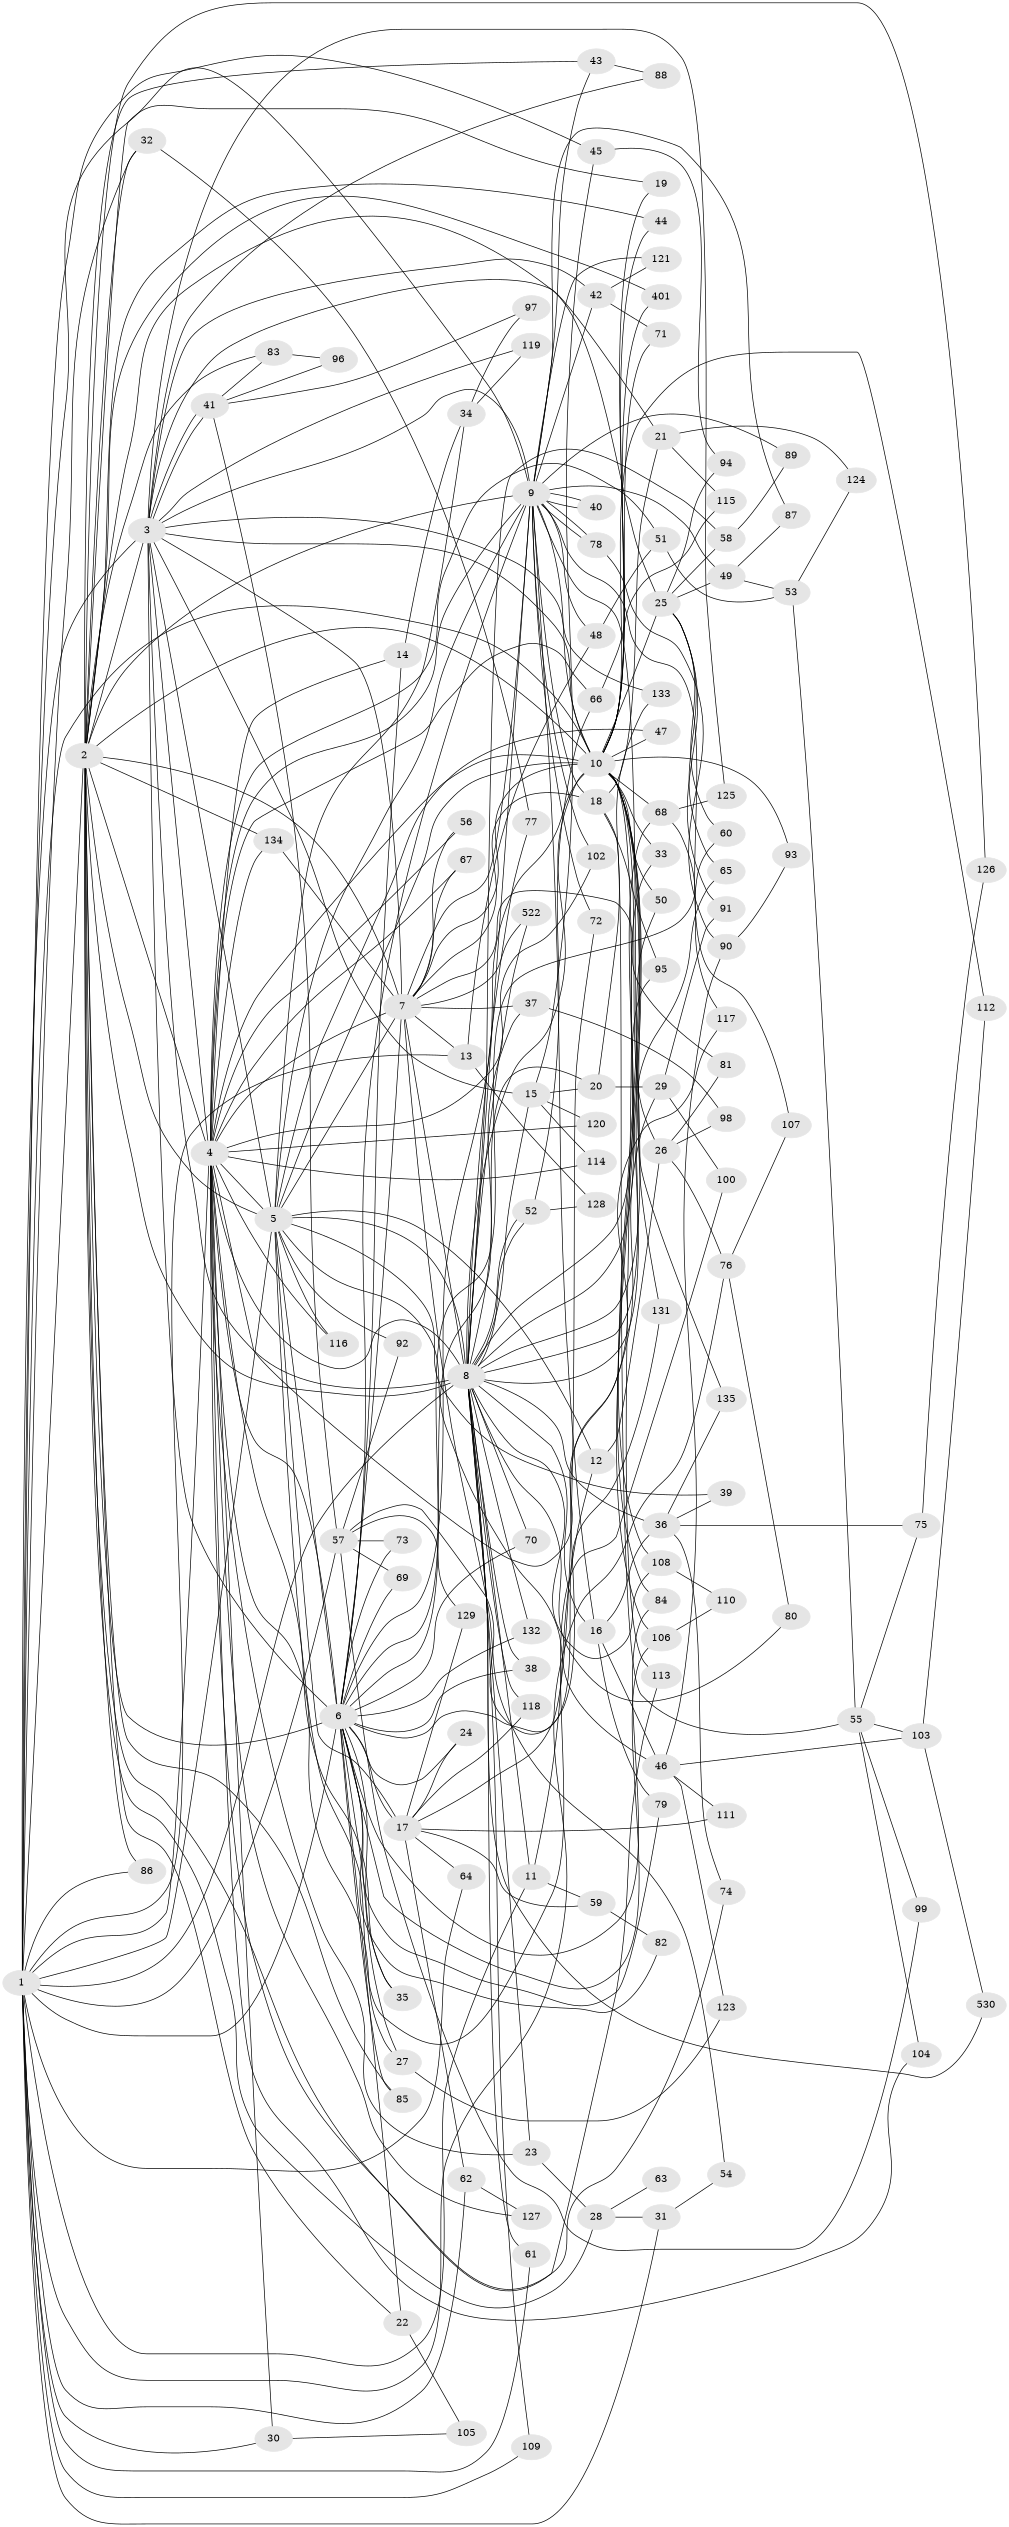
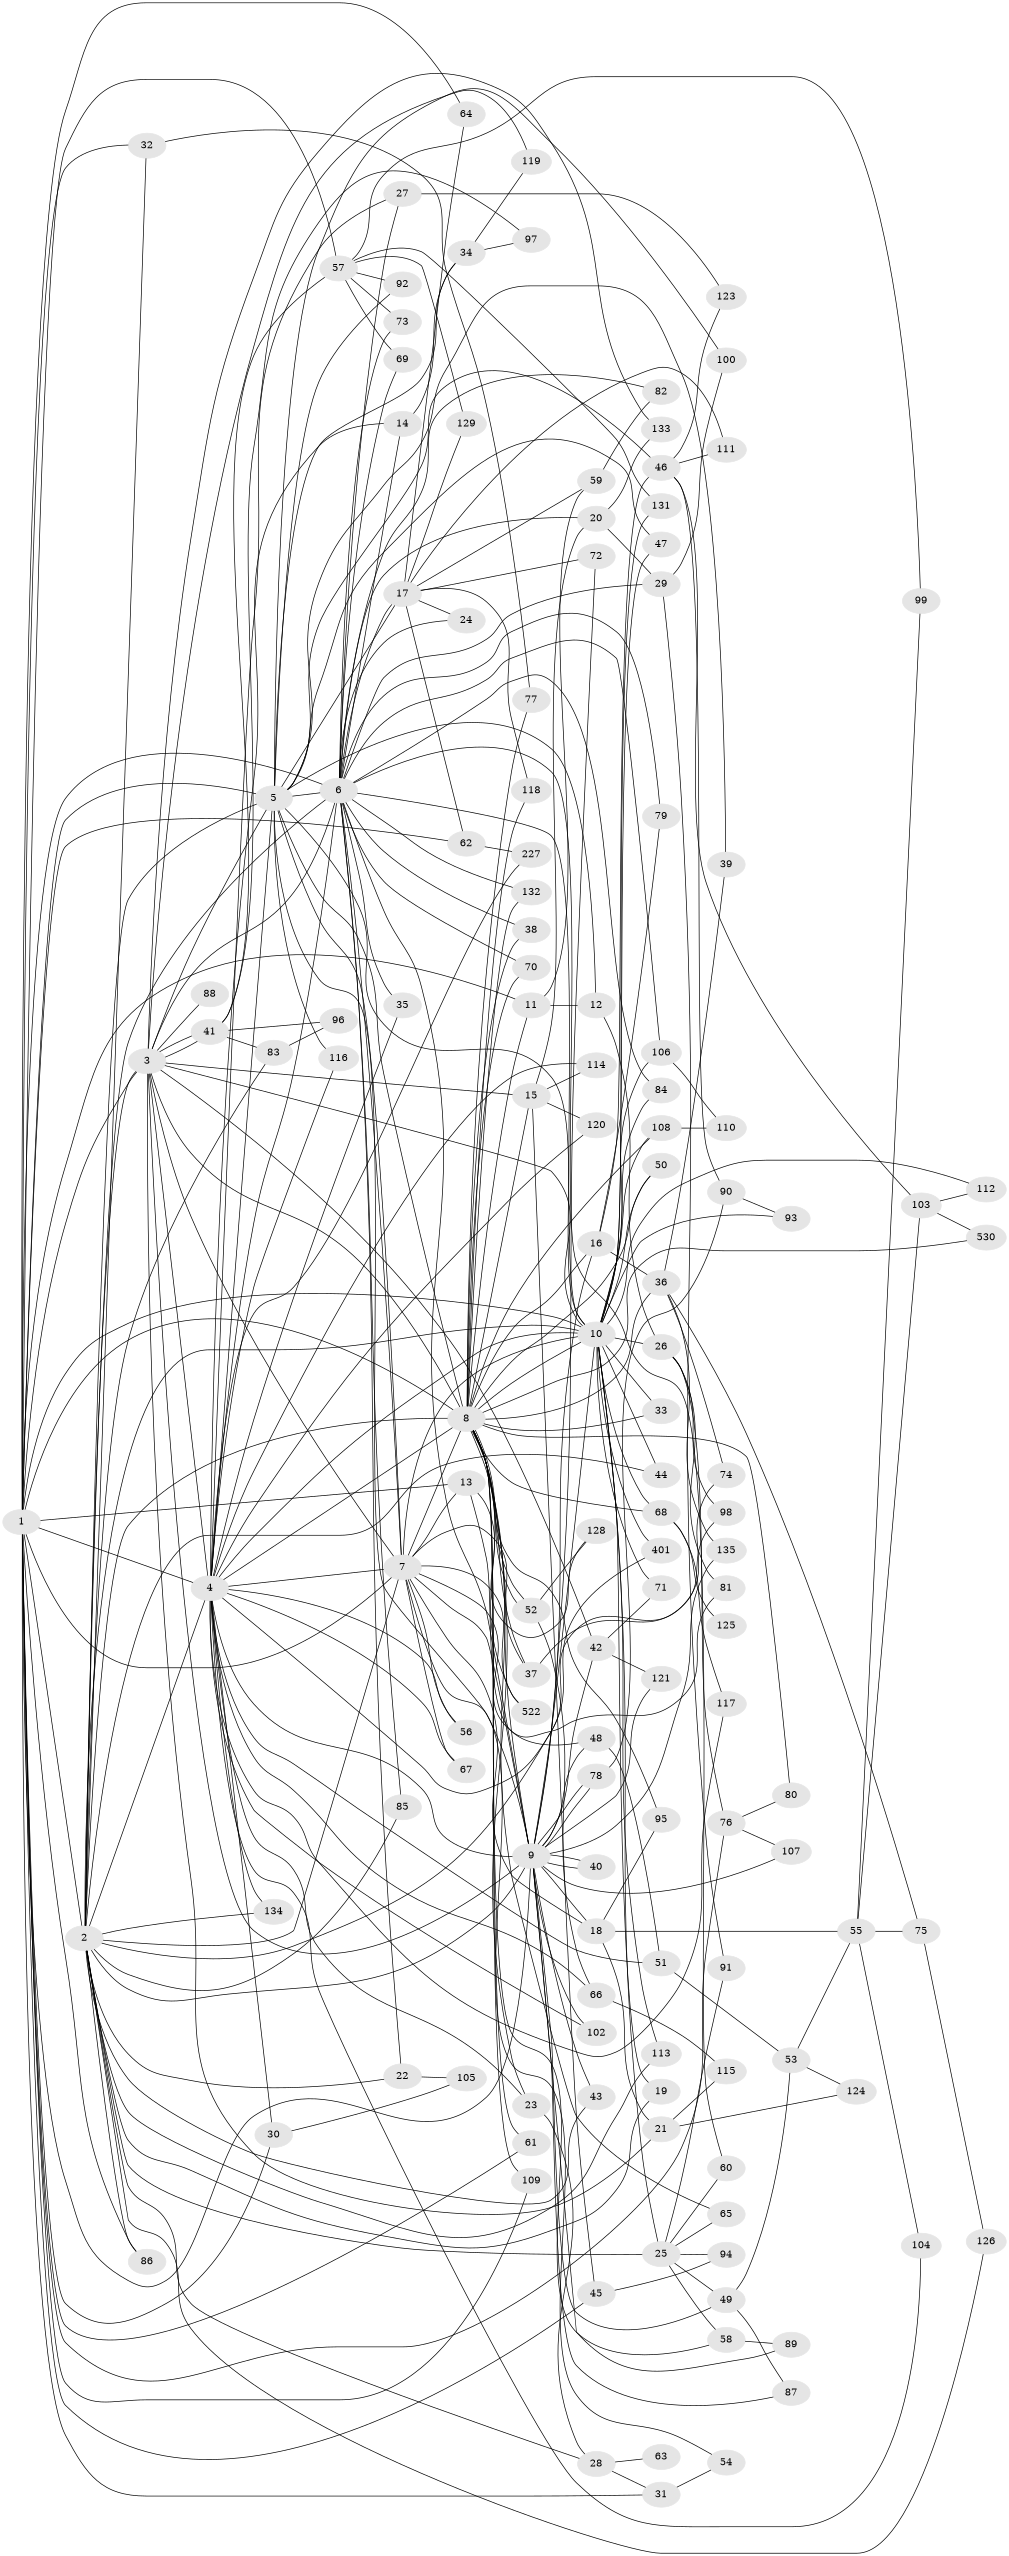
(611, 29) -> none
(629, 69) -> none
(338, 924) -> (186, 1668)
(531, 2217) -> (531, 855)
